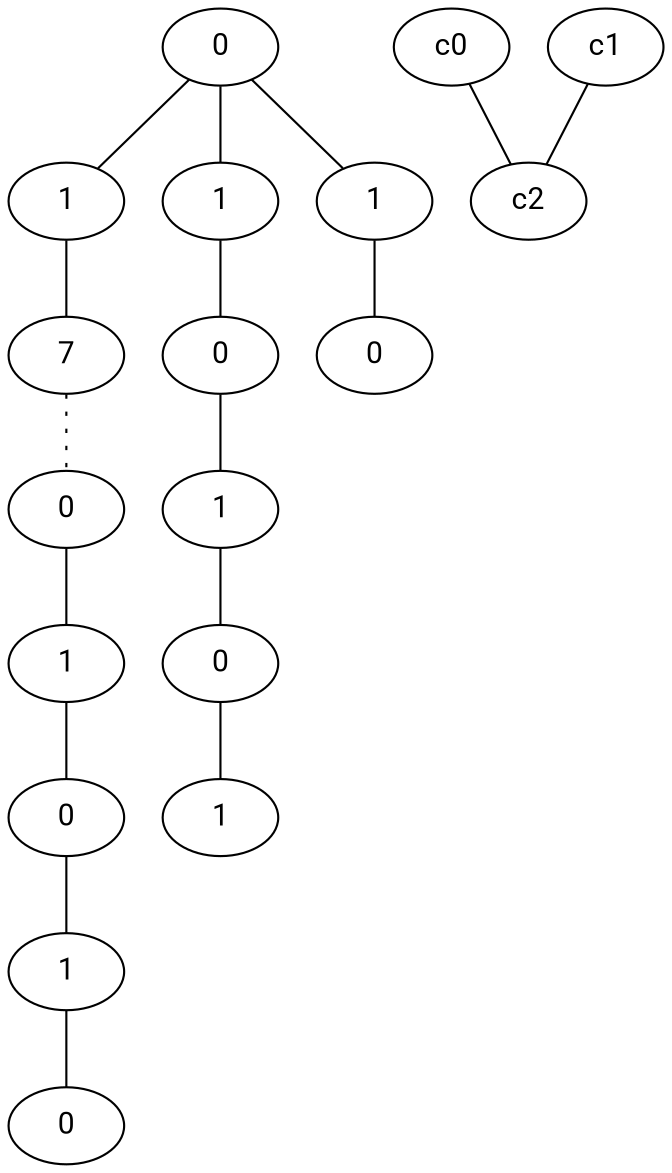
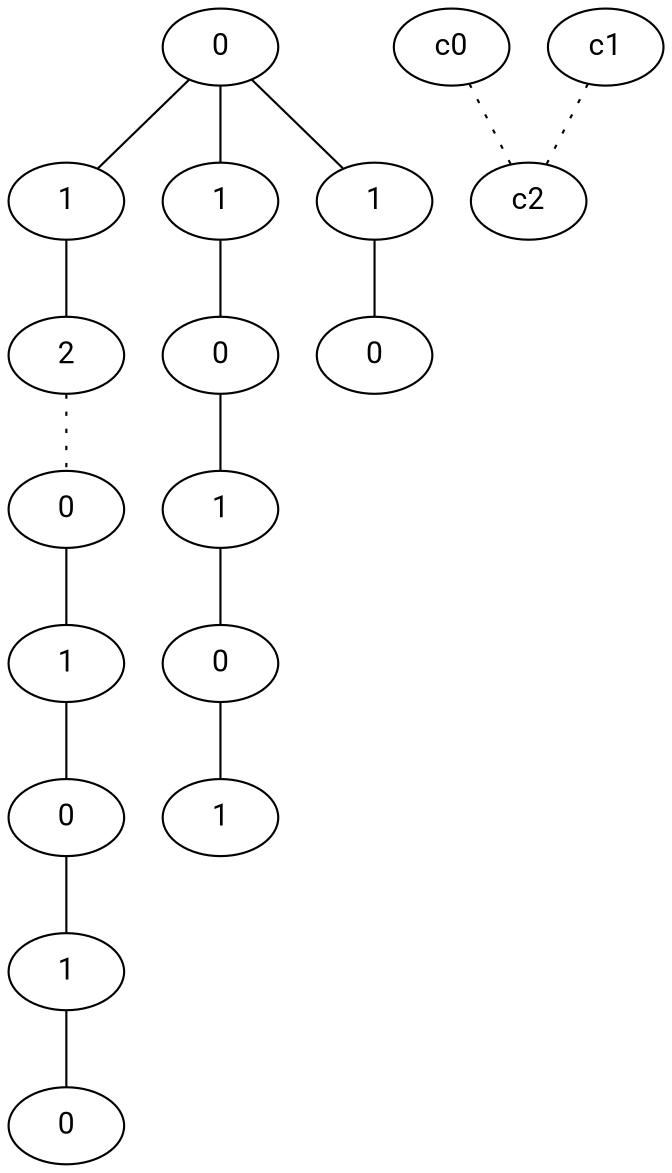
(490, 124) -> (490, 124)
(567, 124) -> (567, 124)
(66, 355) -> (66, 355)
